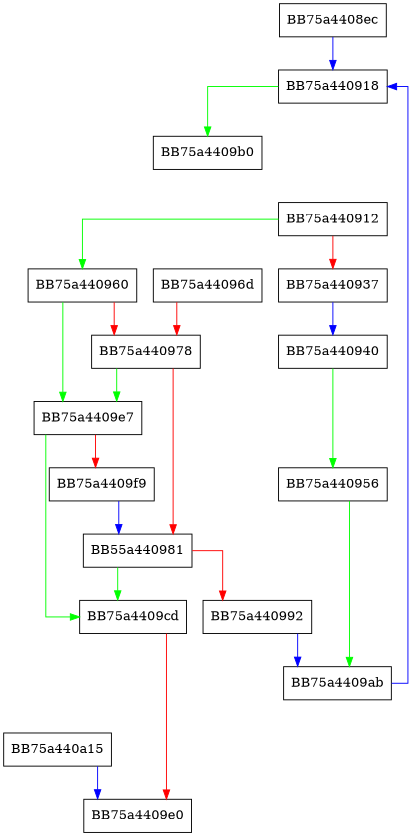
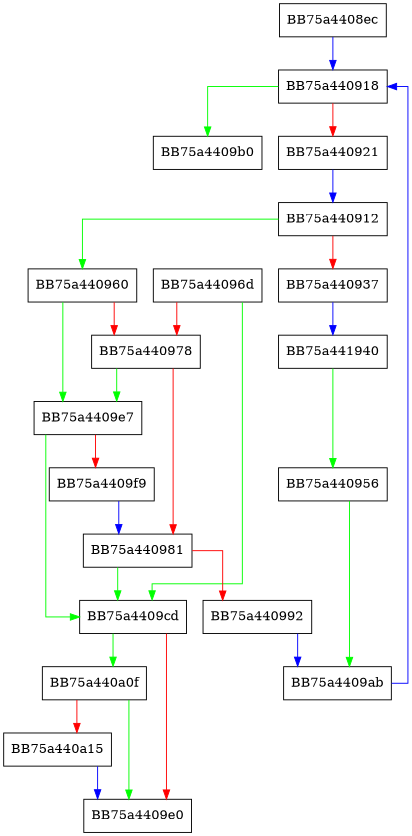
none -> (333, 153)
(333, 352) -> (333, 352)
none -> (242, 492)
(138, 551) -> (138, 551)
none -> (94, 683)
